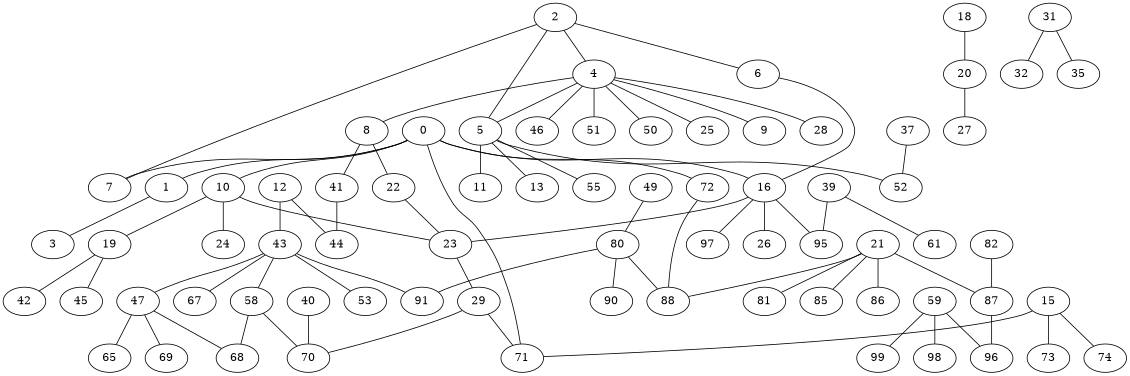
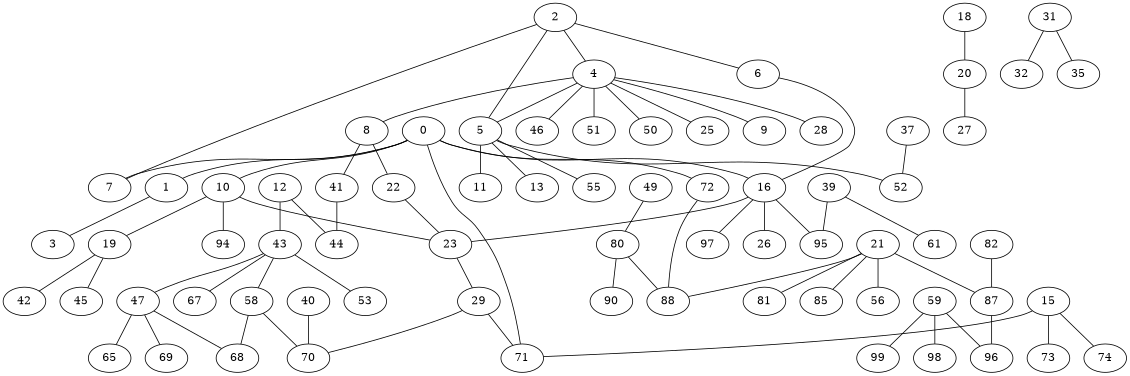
(223, 245) -> (223, 245)
(422, 301) -> none
(878, 301) -> (878, 301)
